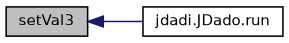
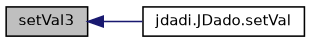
(213, 22) -> (224, 22)
